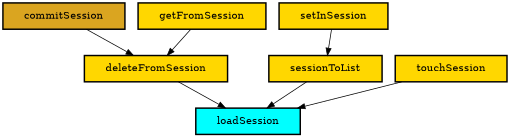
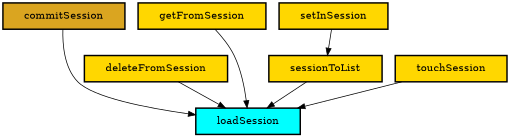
(181, 40) -> (237, 62)
(107, 41) -> (104, 96)
